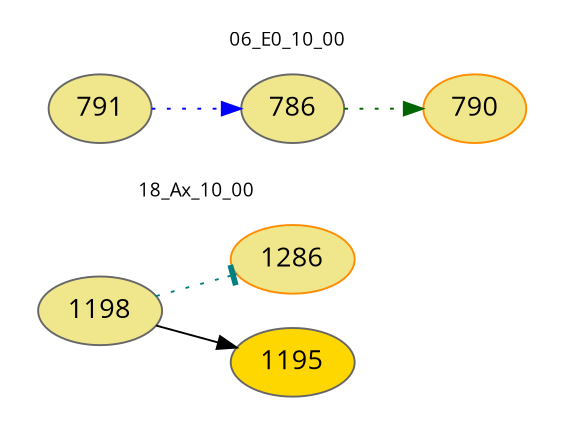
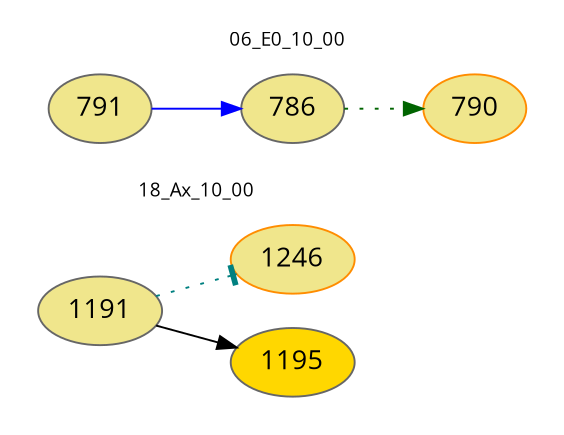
(186, 109) -> (186, 109)
(293, 259) -> (293, 259)
(100, 311) -> (100, 311)
